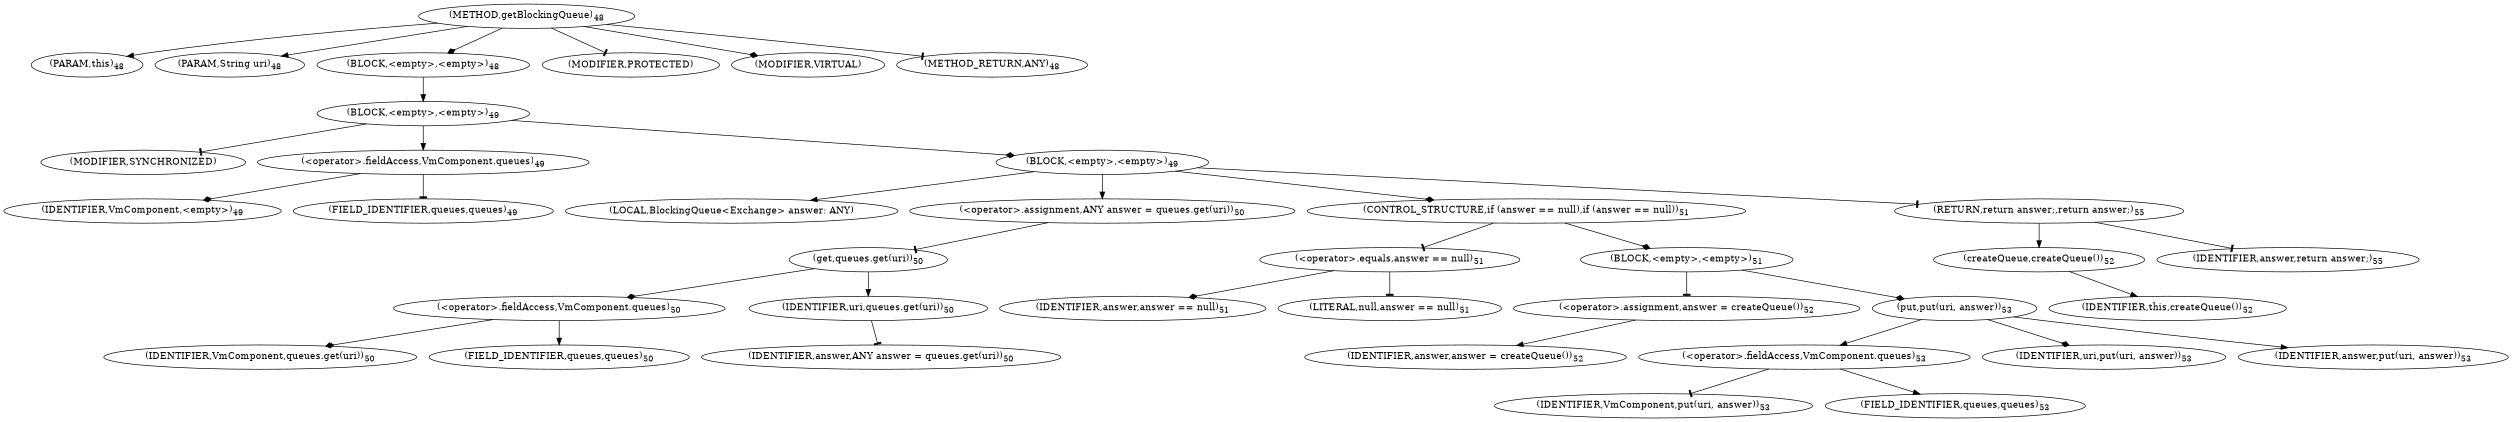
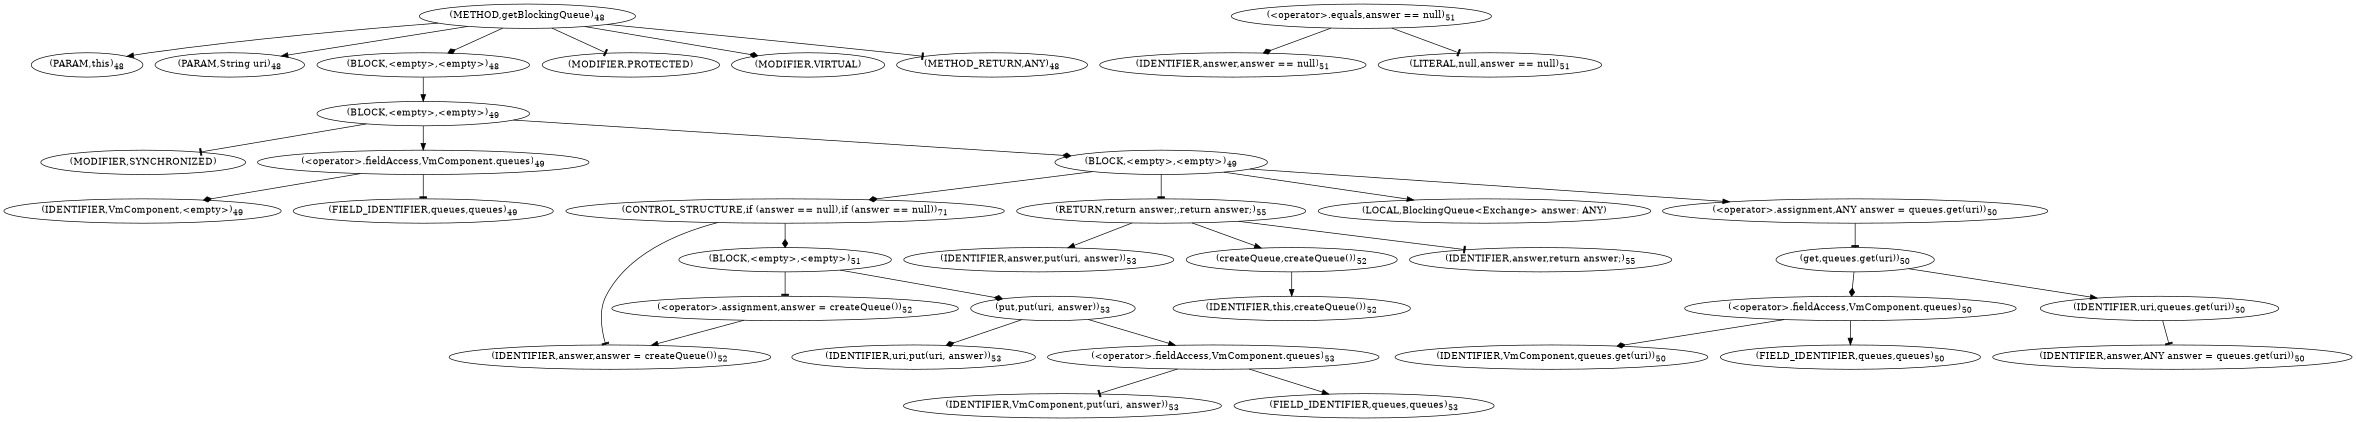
(1684, 210) -> (943, 210)
(1459, 235) -> (635, 261)
(2147, 333) -> (1103, 234)
